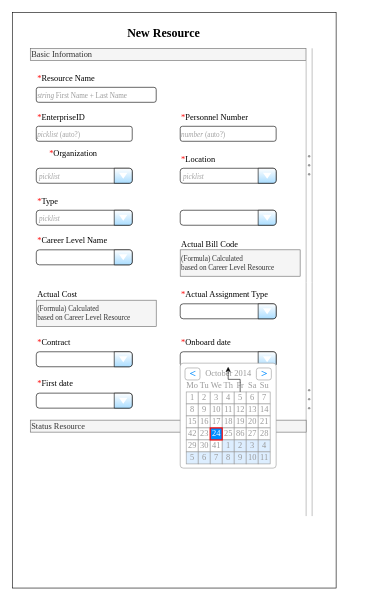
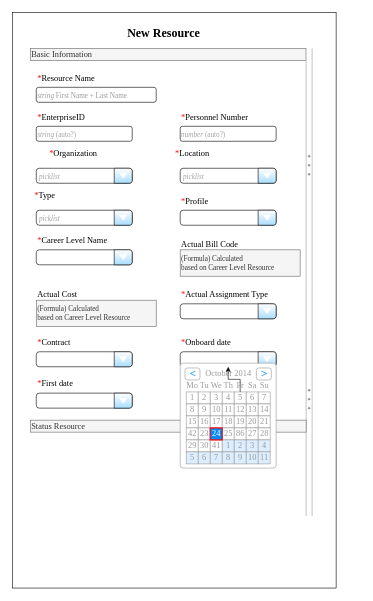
(78, 134) -> (75, 134)
(231, 159) -> (225, 153)
(87, 201) -> (84, 195)
none -> (231, 201)
